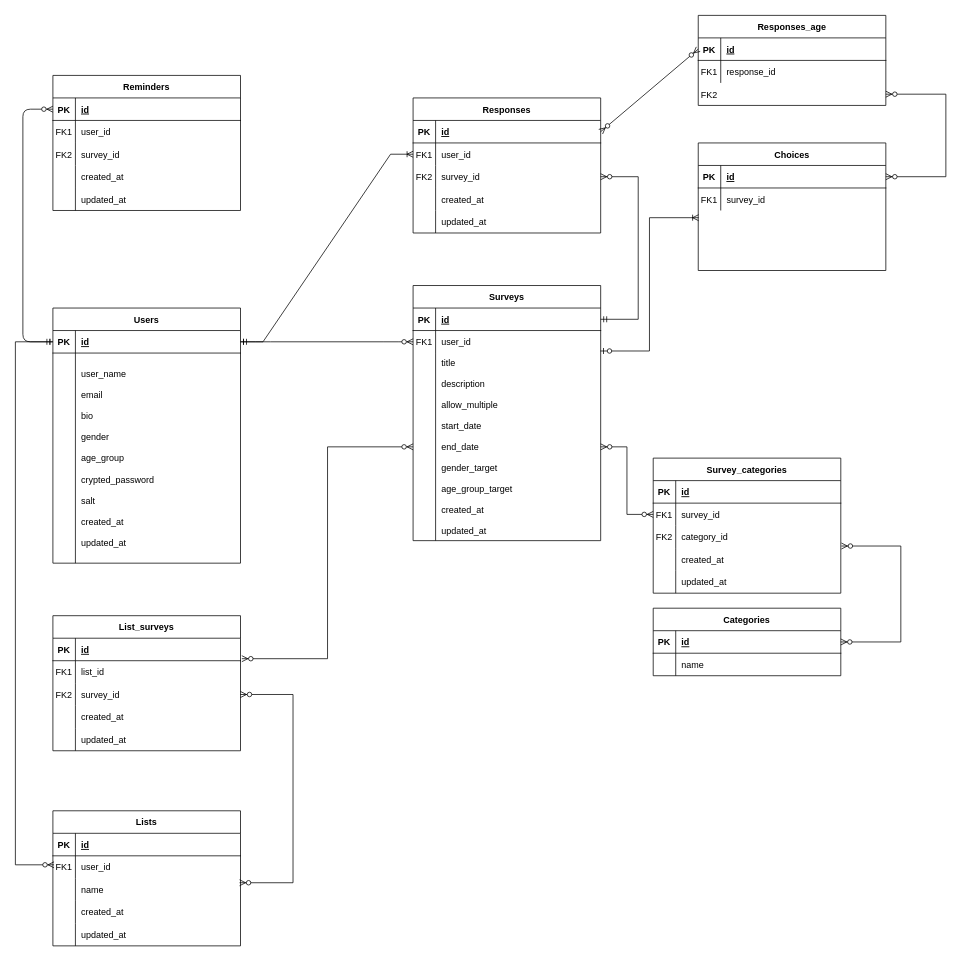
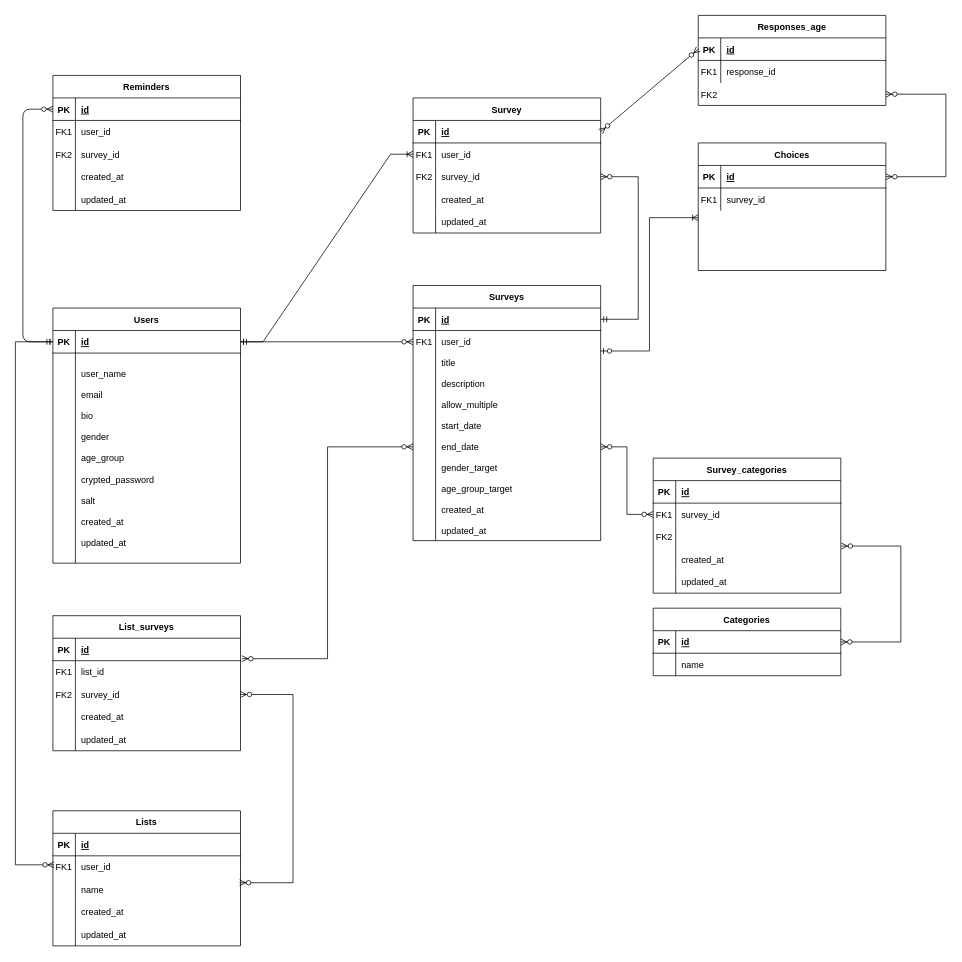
(506, 110) -> (506, 110)
(758, 537) -> none
